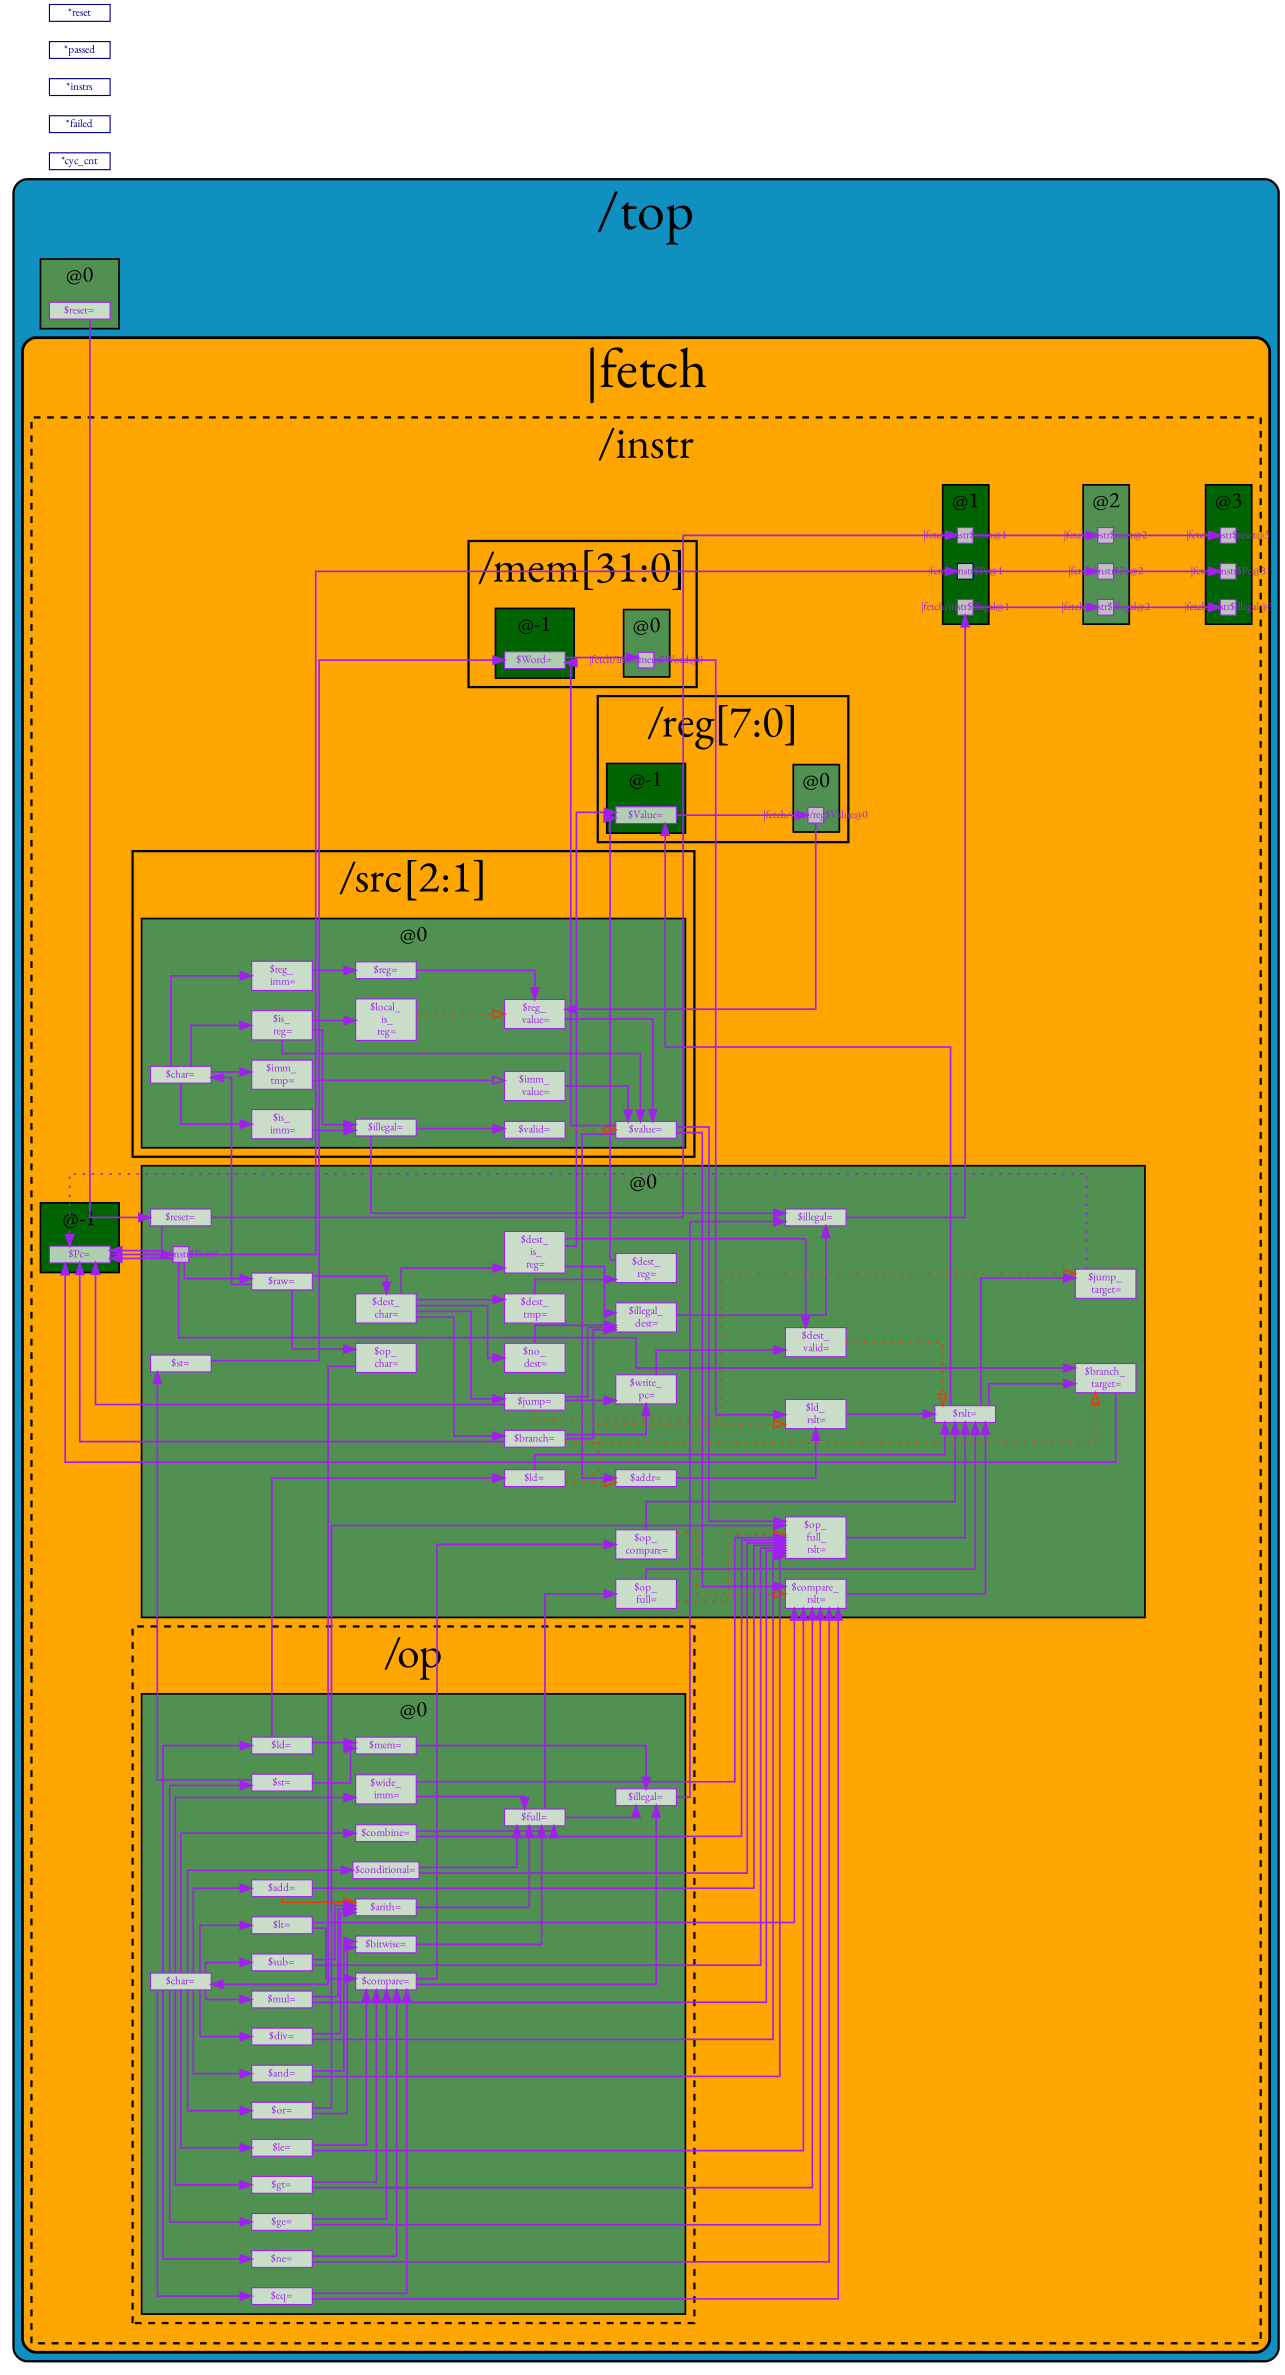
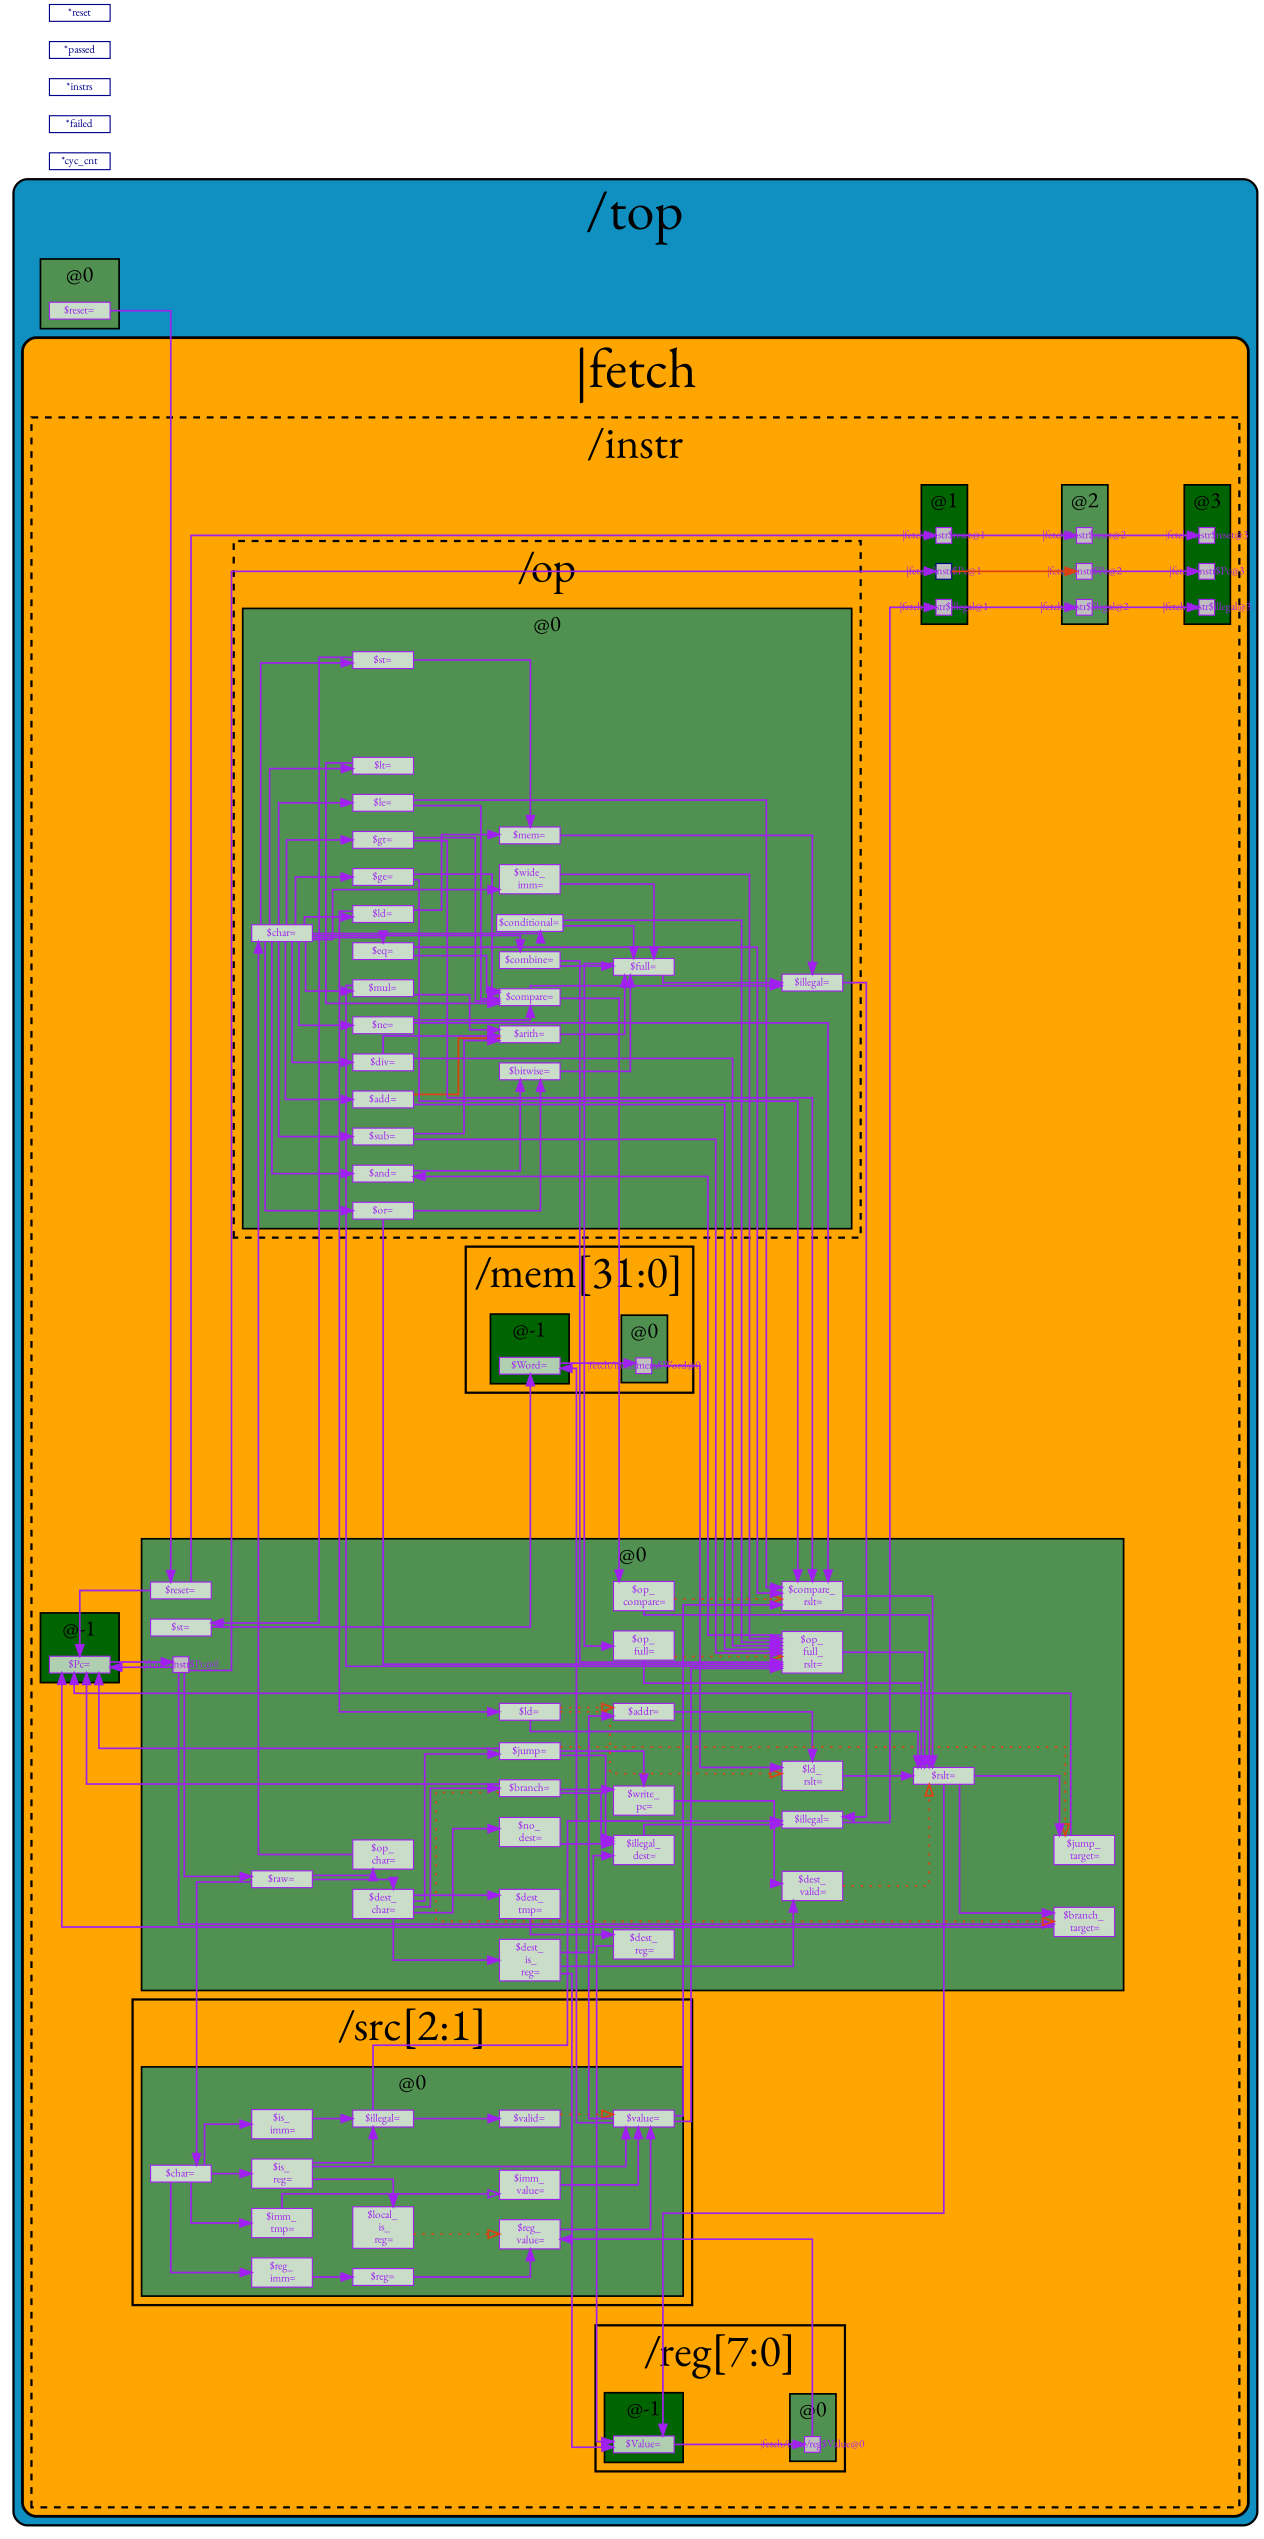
(1030, 571) -> (1008, 571)
(595, 1174) -> (639, 1693)
(705, 1922) -> none
(780, 2050) -> (708, 1301)
